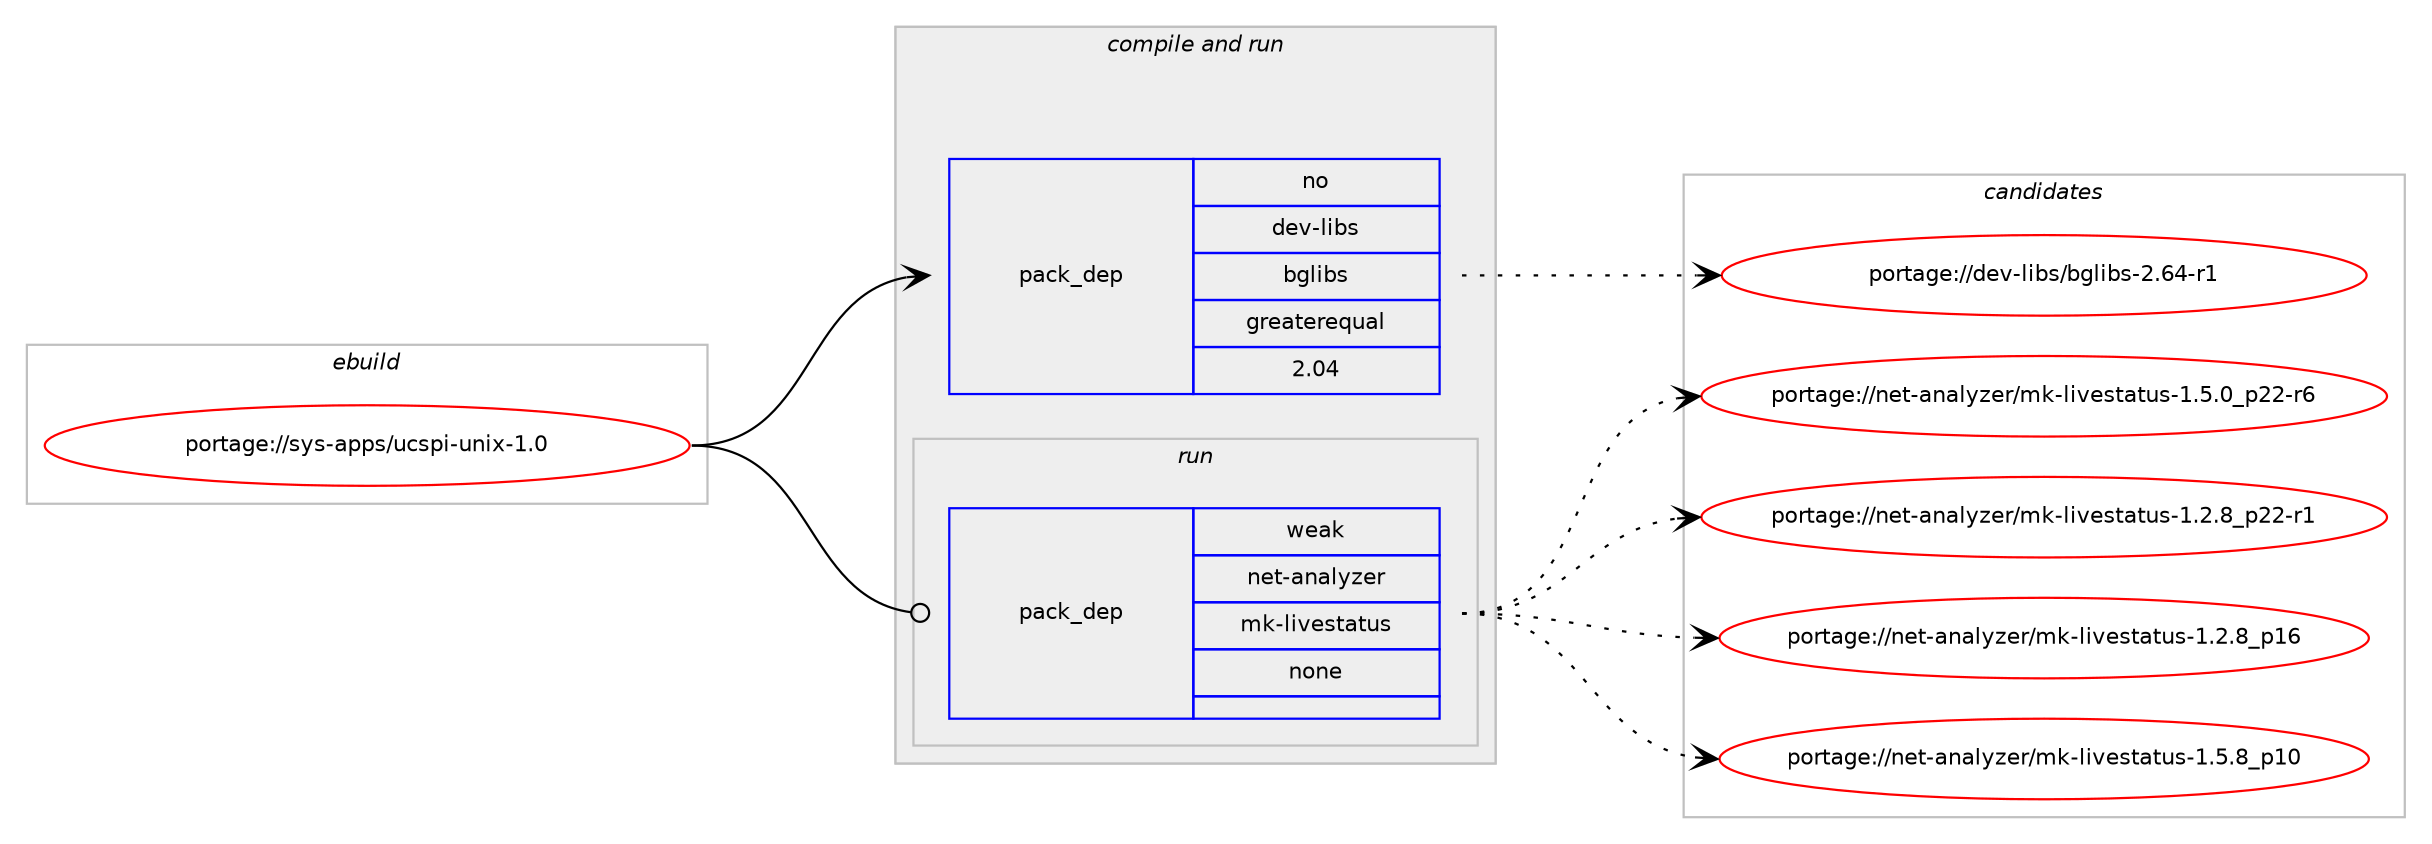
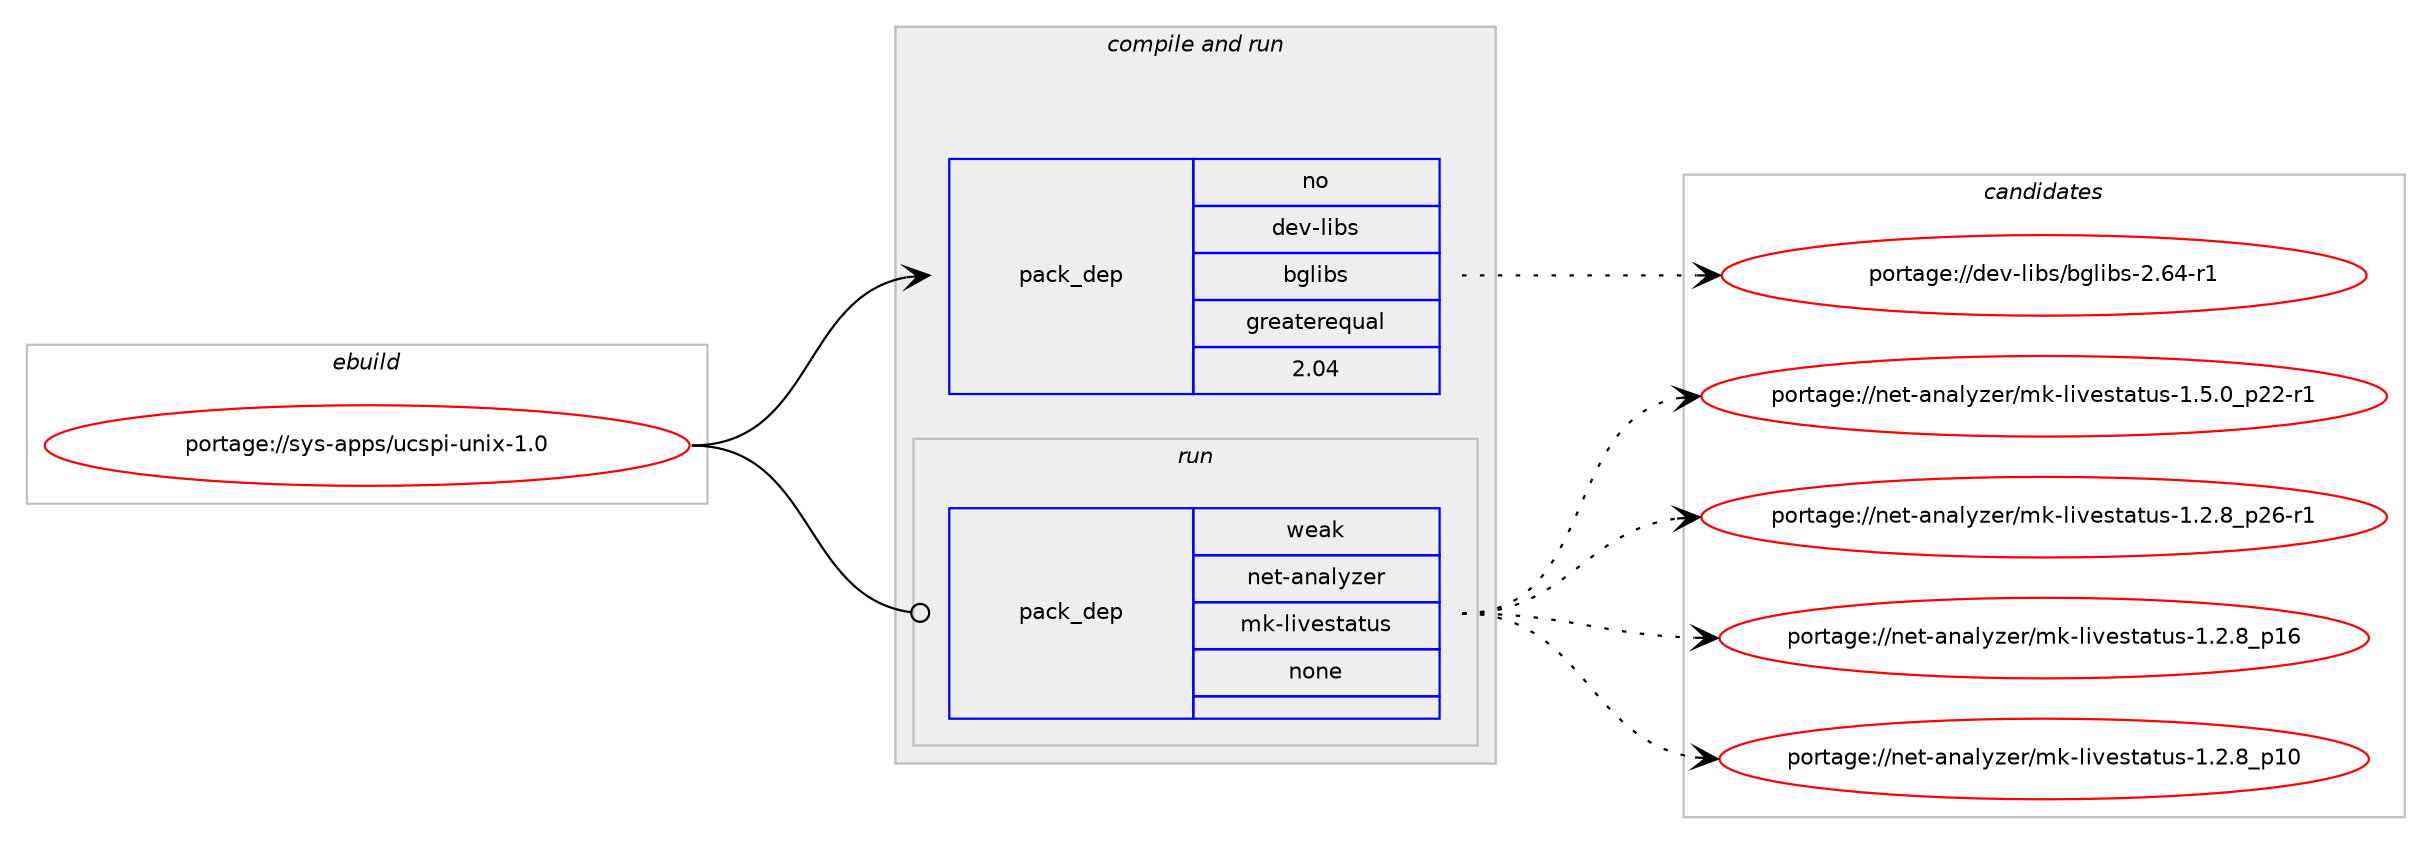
(2044, 396) -> (2044, 396)
(2044, 517) -> (2044, 517)
(2044, 759) -> (2044, 759)
